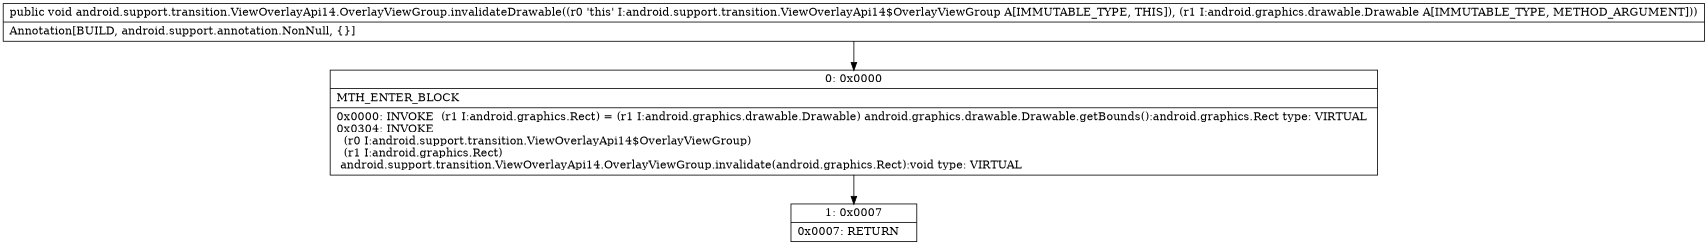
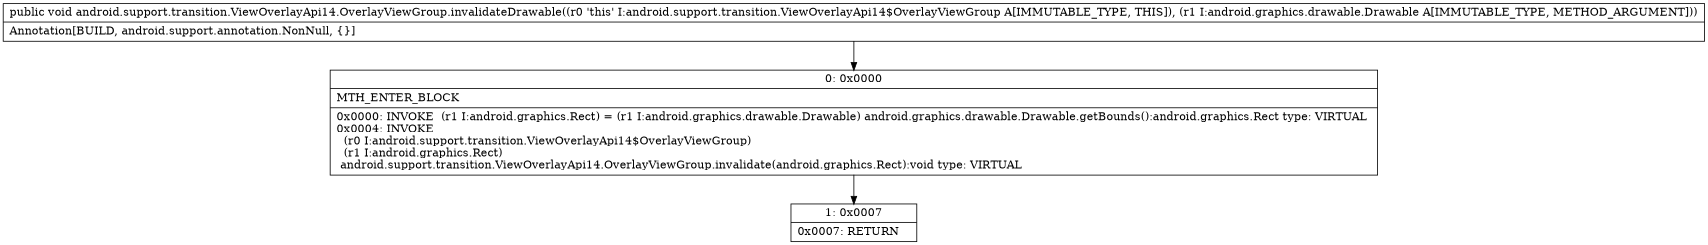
(389, 129) -> (389, 129)
